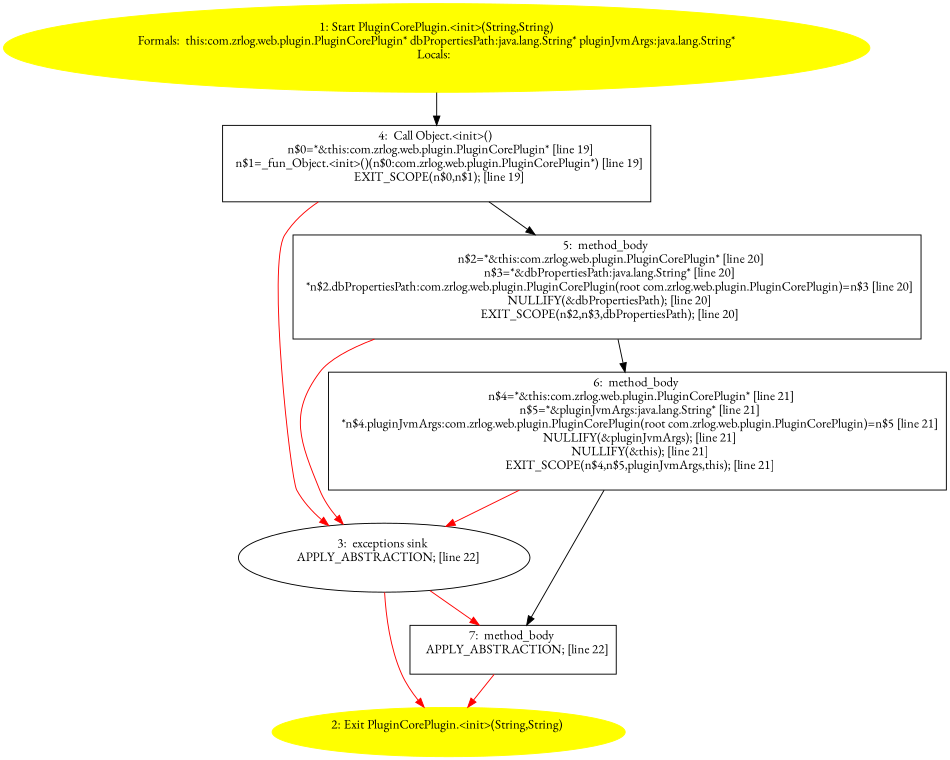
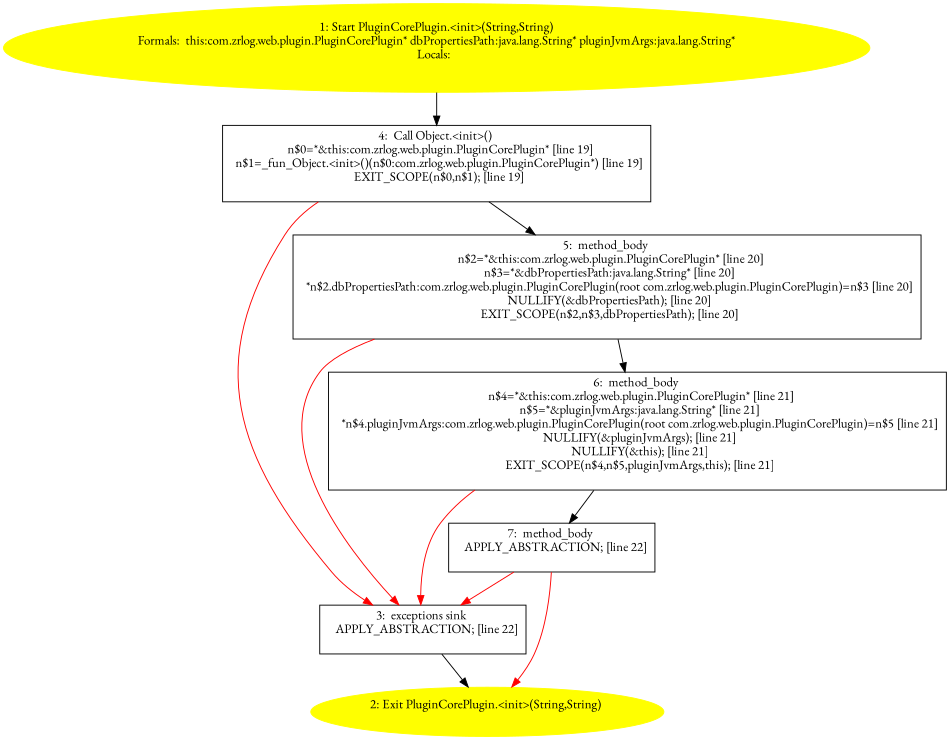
(384, 558) -> (423, 630)
(451, 605) -> (491, 586)
(393, 649) -> (452, 667)
